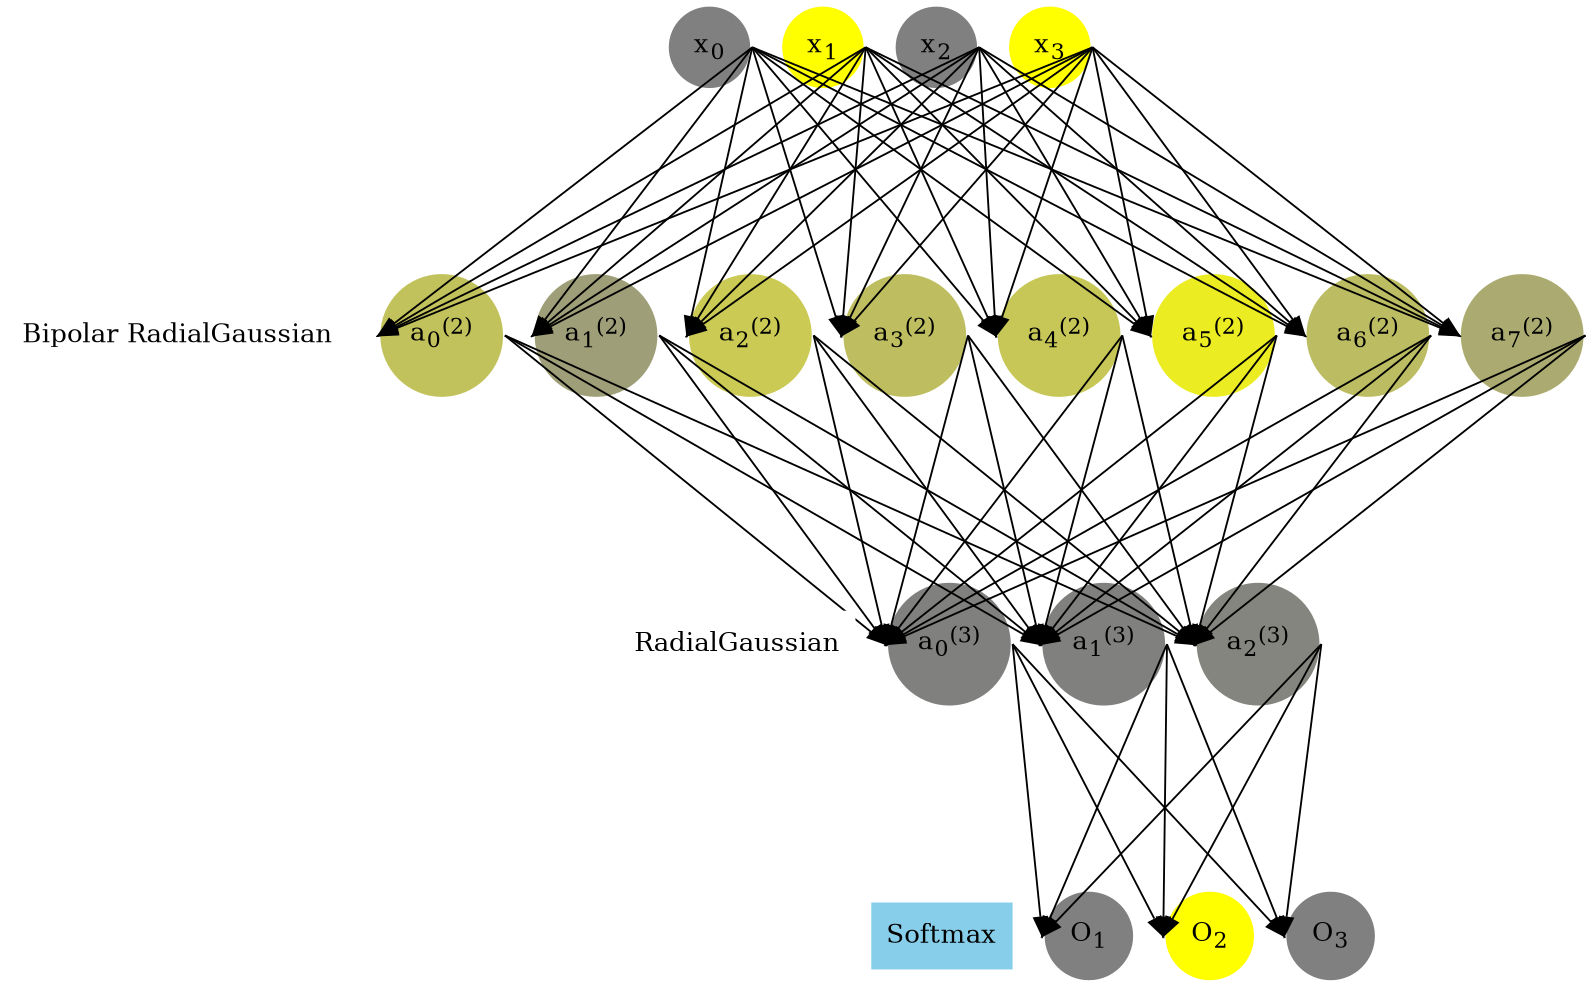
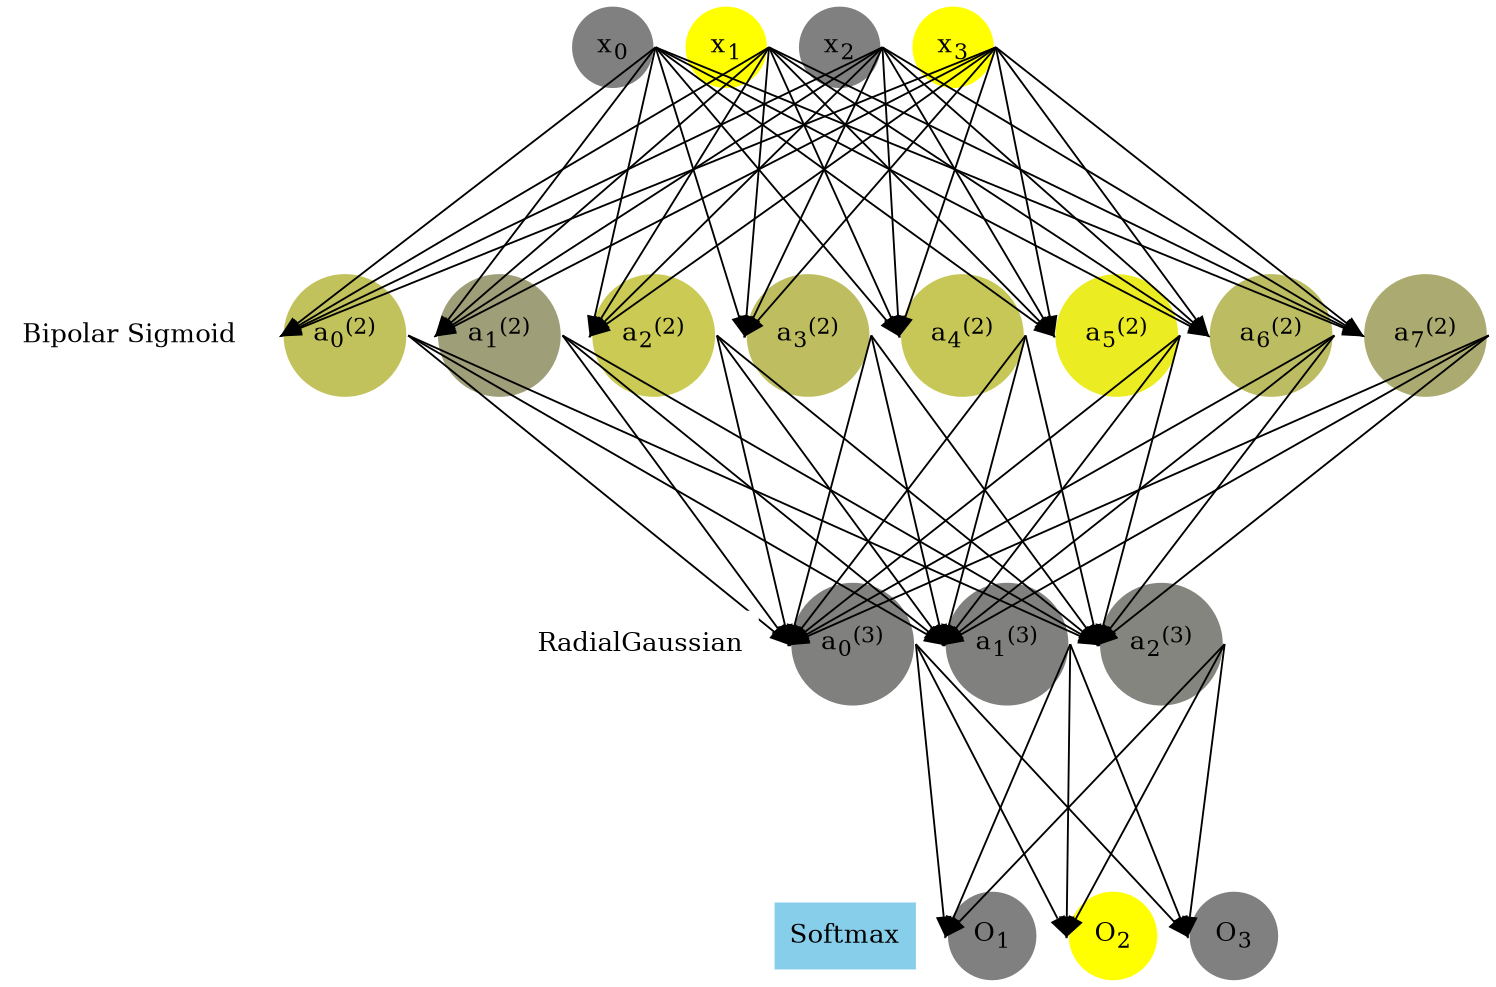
(178, 335) -> (129, 335)
